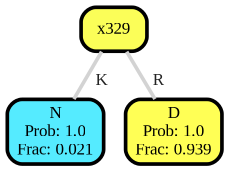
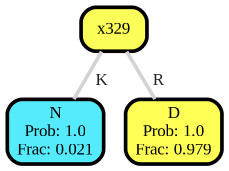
(174, 132) -> (174, 132)
